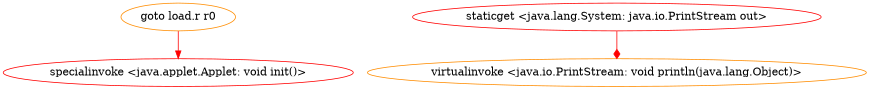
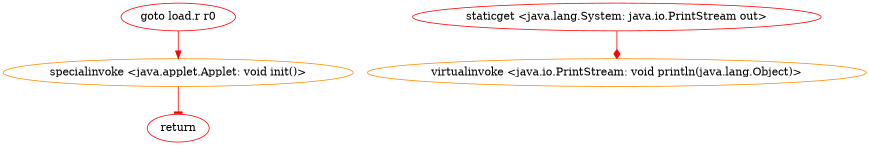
(178, 17) -> (178, 17)
(178, 73) -> (178, 73)
none -> (178, 128)
